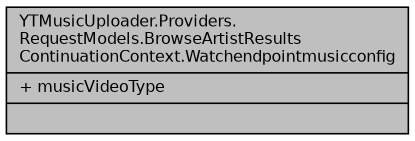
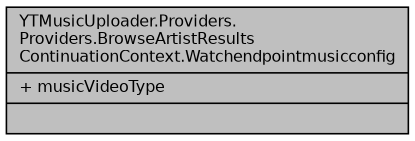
(161, 39) -> (138, 39)
